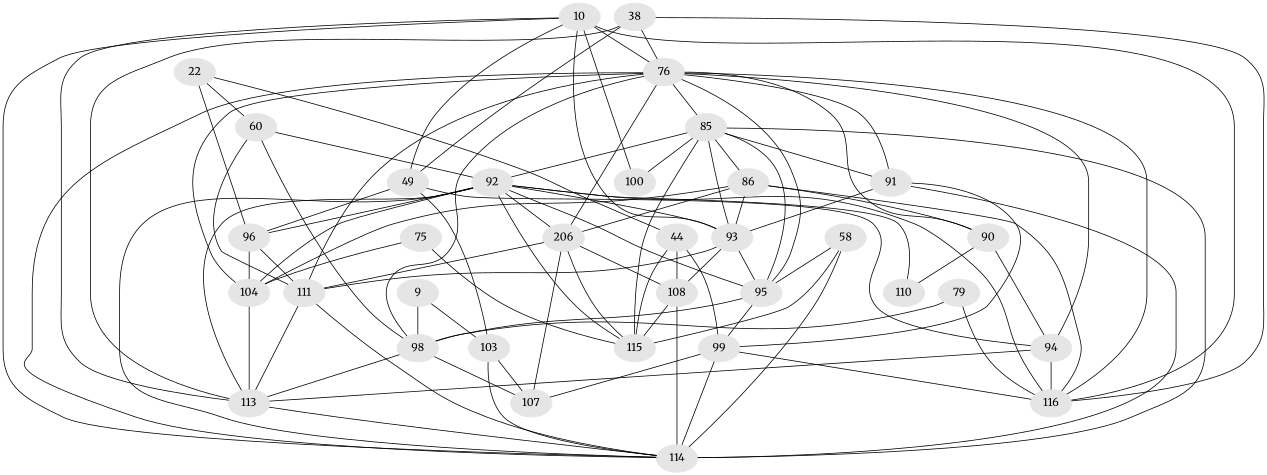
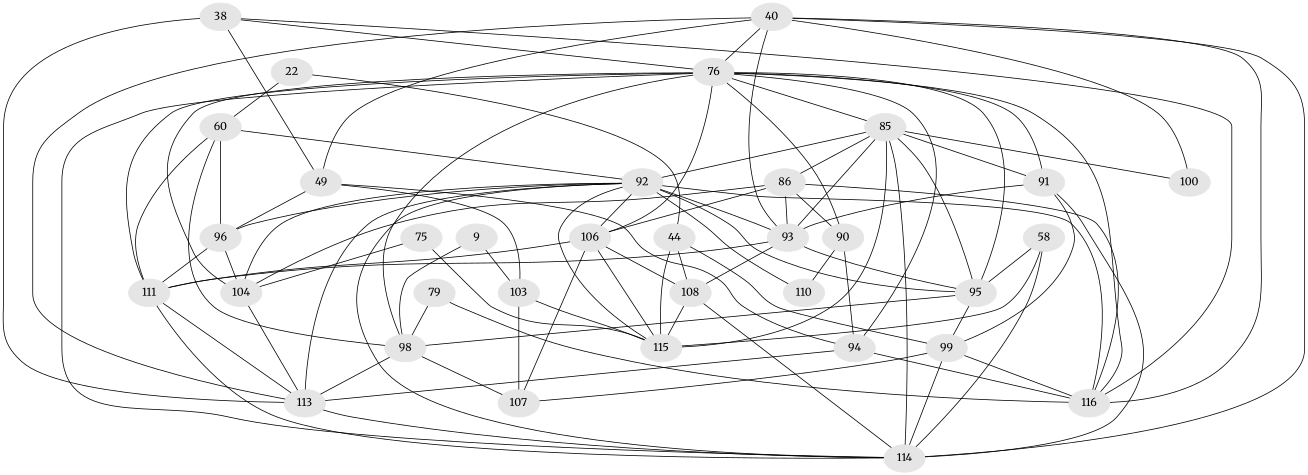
(580, 17) -> (772, 17)
(222, 155) -> (221, 182)
(564, 238) -> (590, 238)
(505, 418) -> (590, 320)
